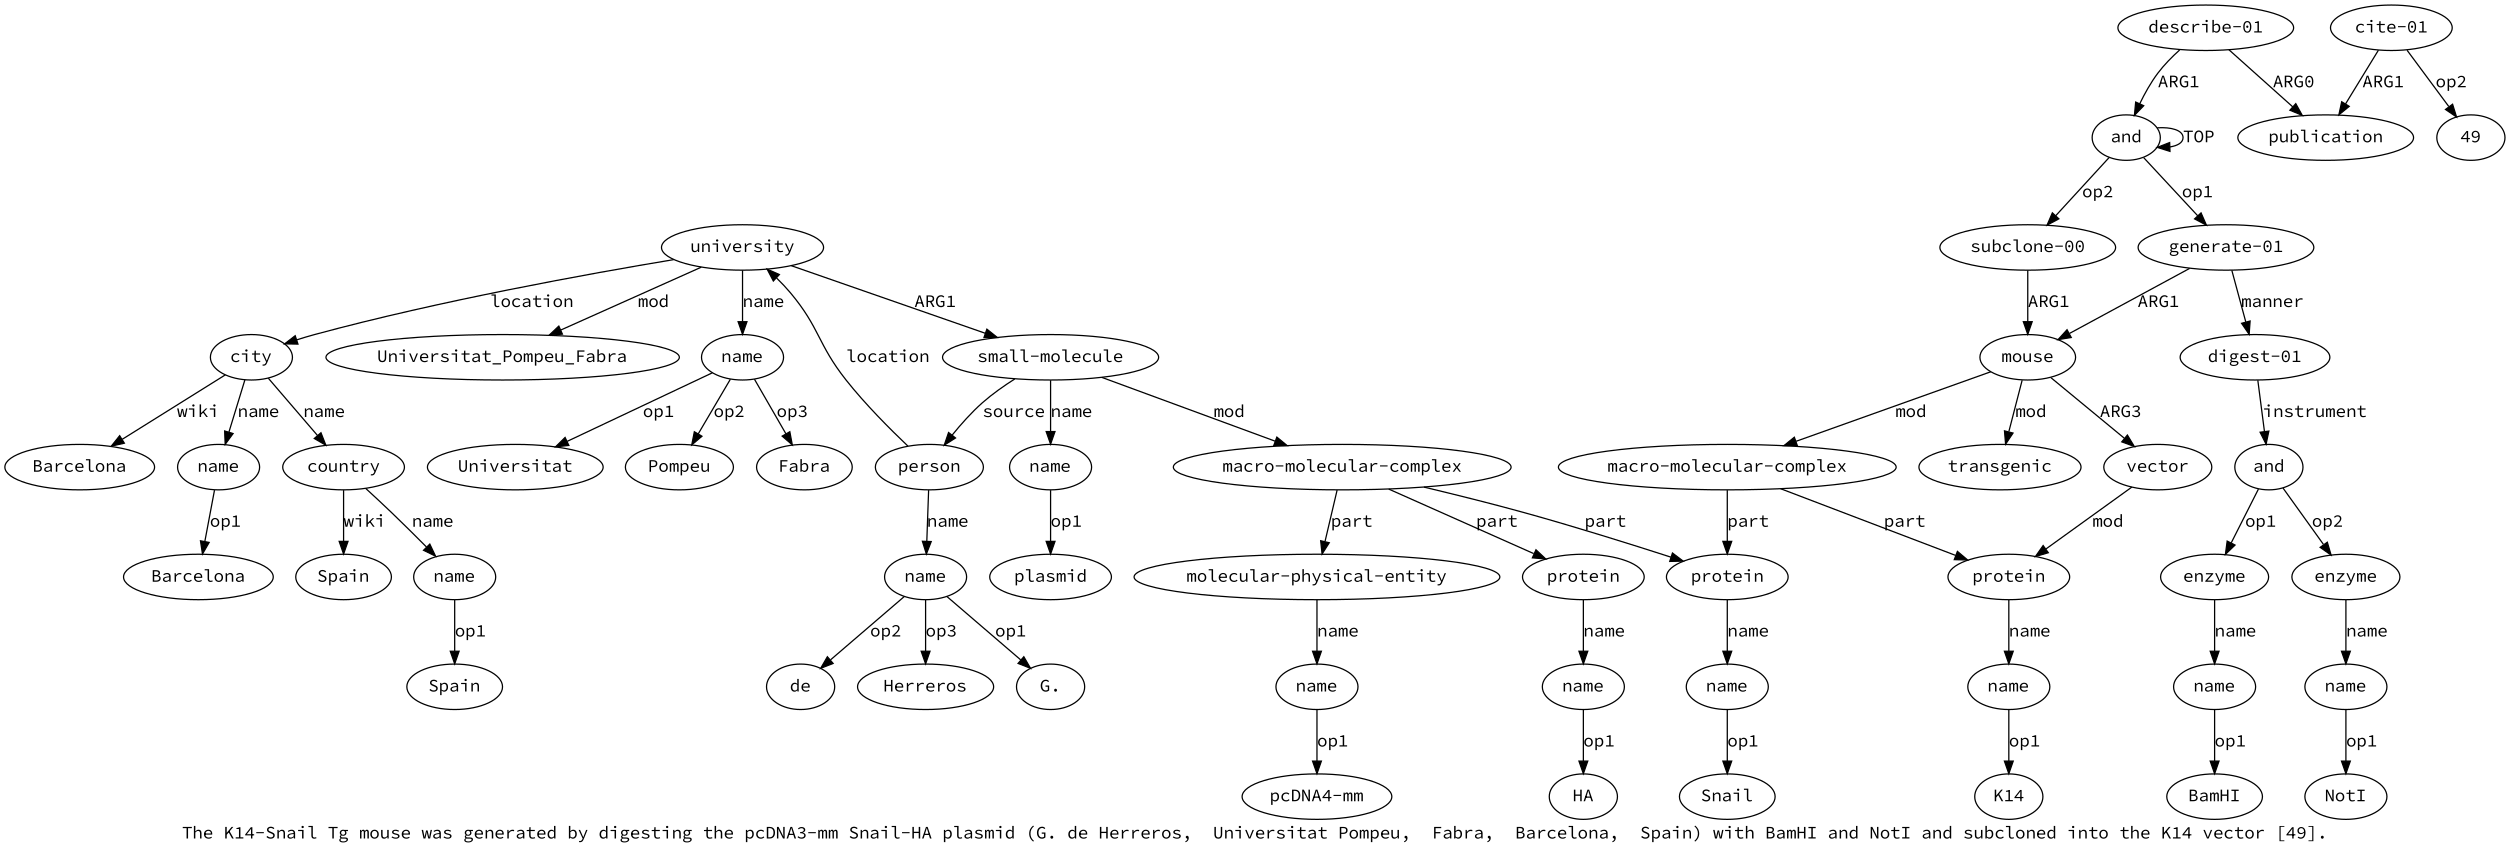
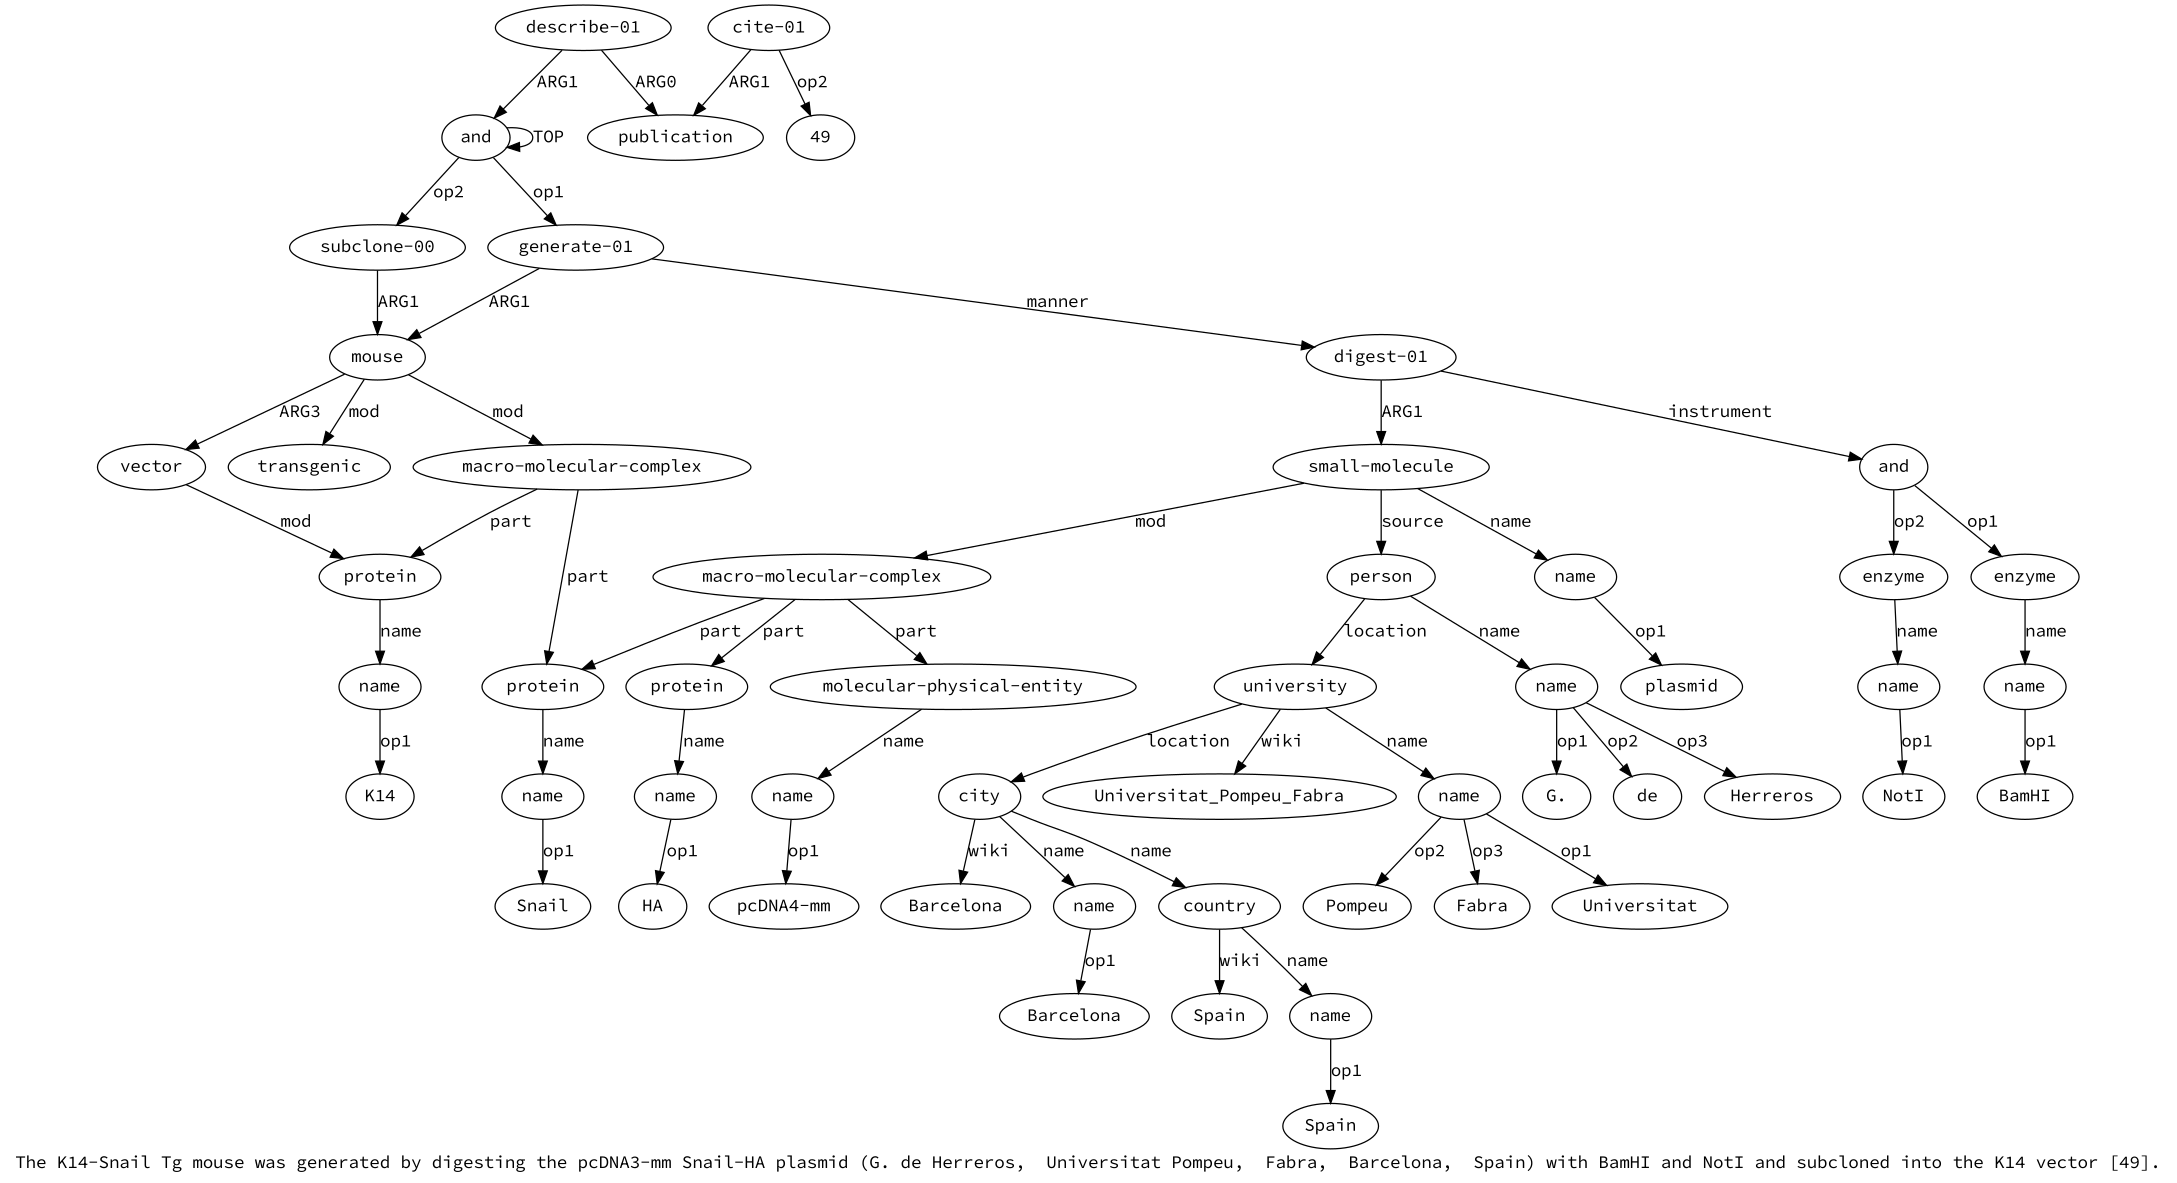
(888, 300) -> (1381, 406)
(654, 302) -> (1283, 742)
